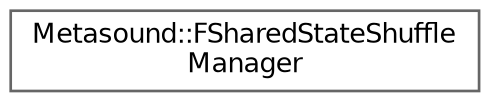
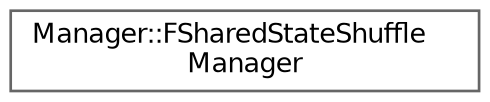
(245, 51) -> (245, 51)
